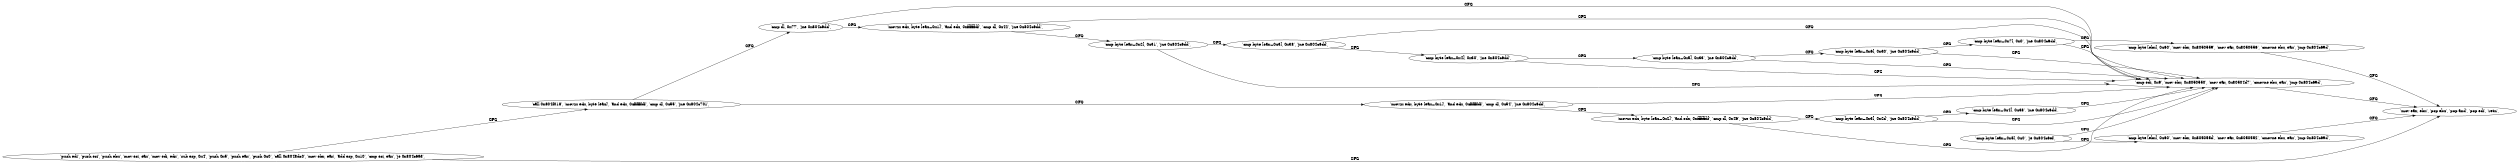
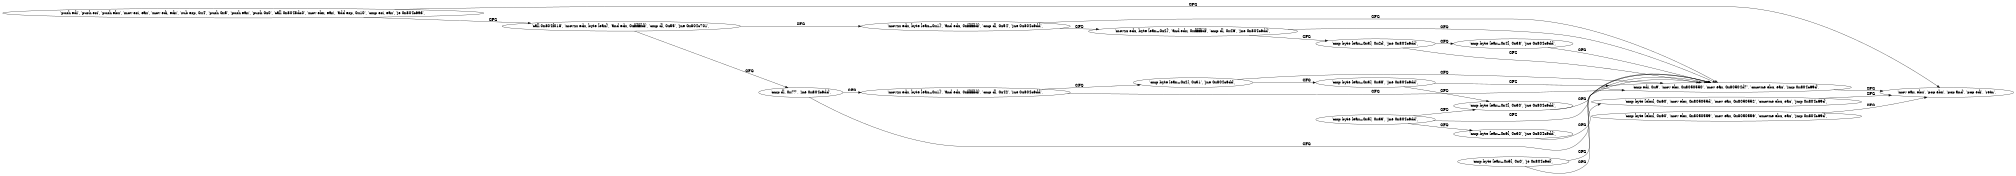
(2016, 42) -> none
(1581, 58) -> (1443, 113)
